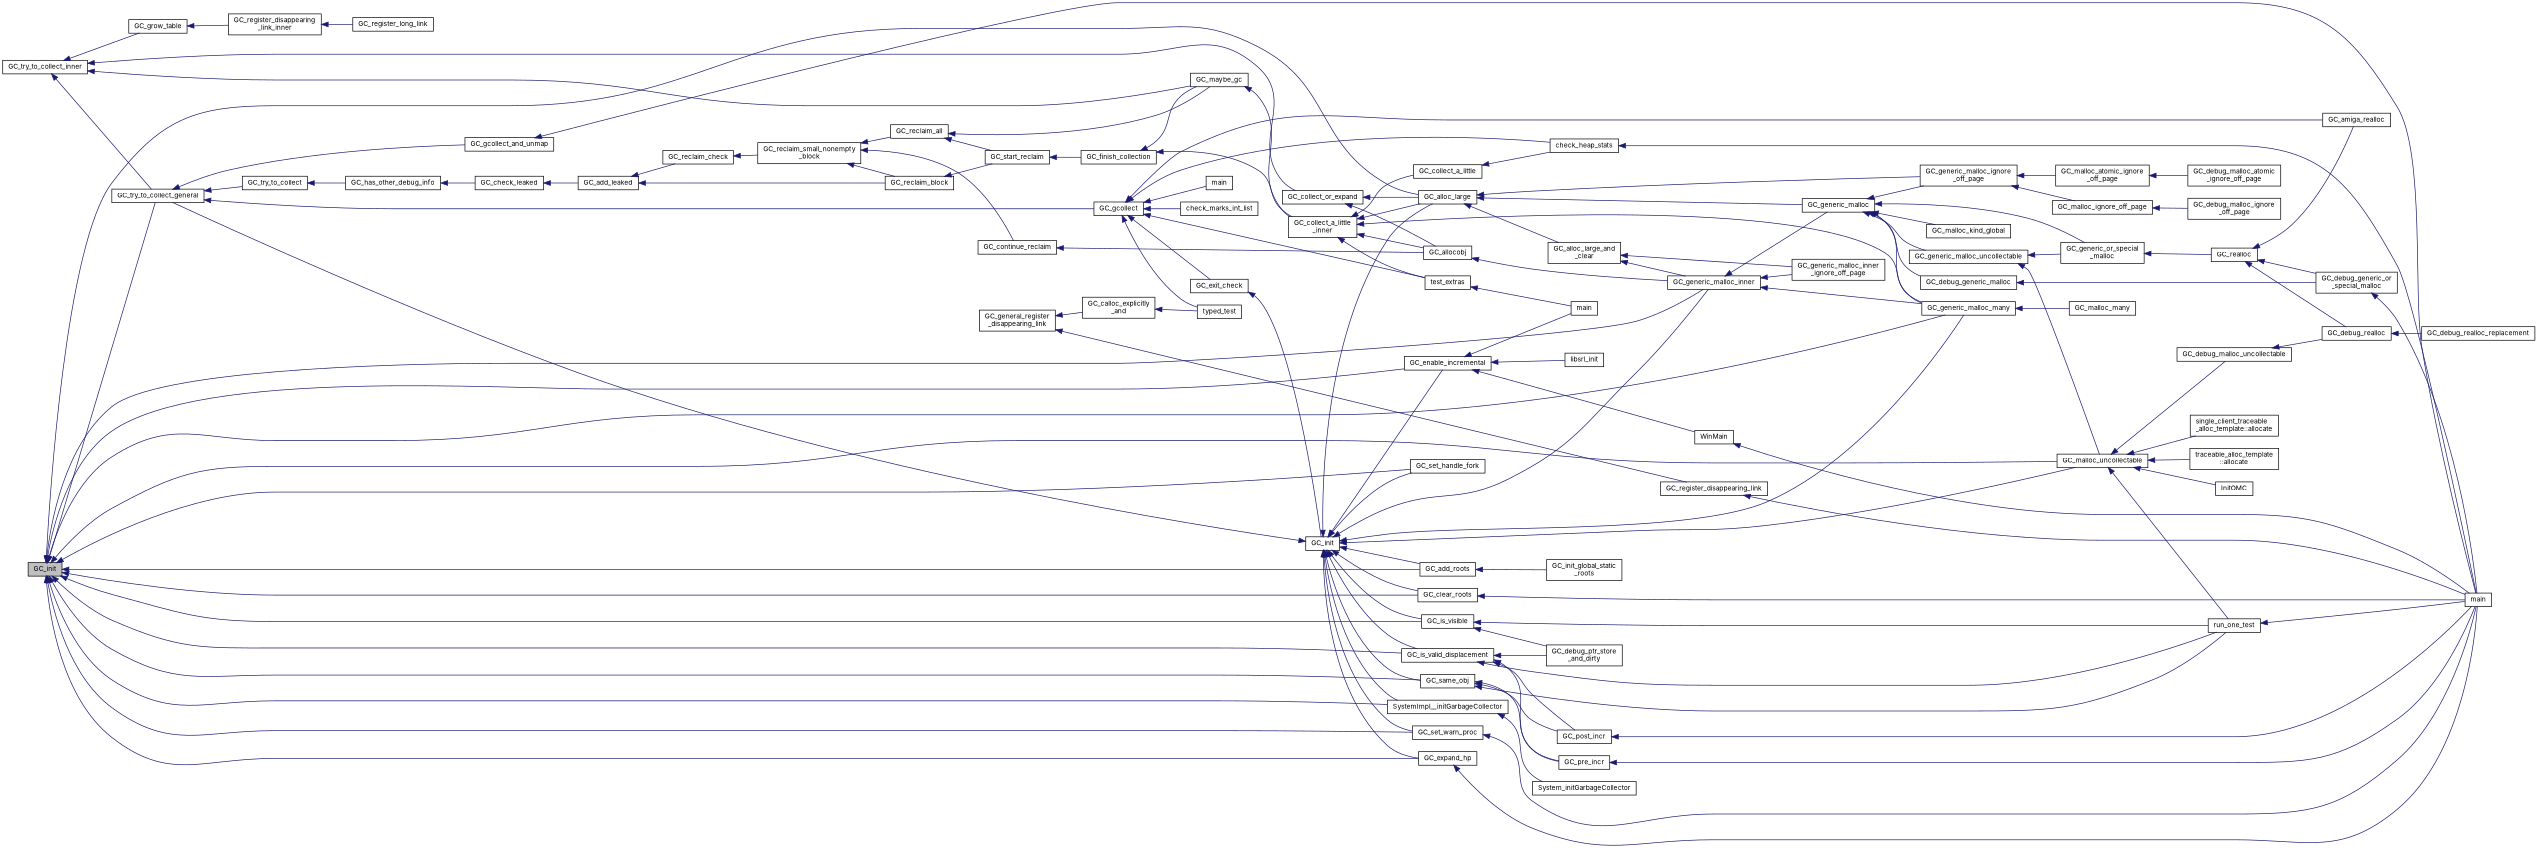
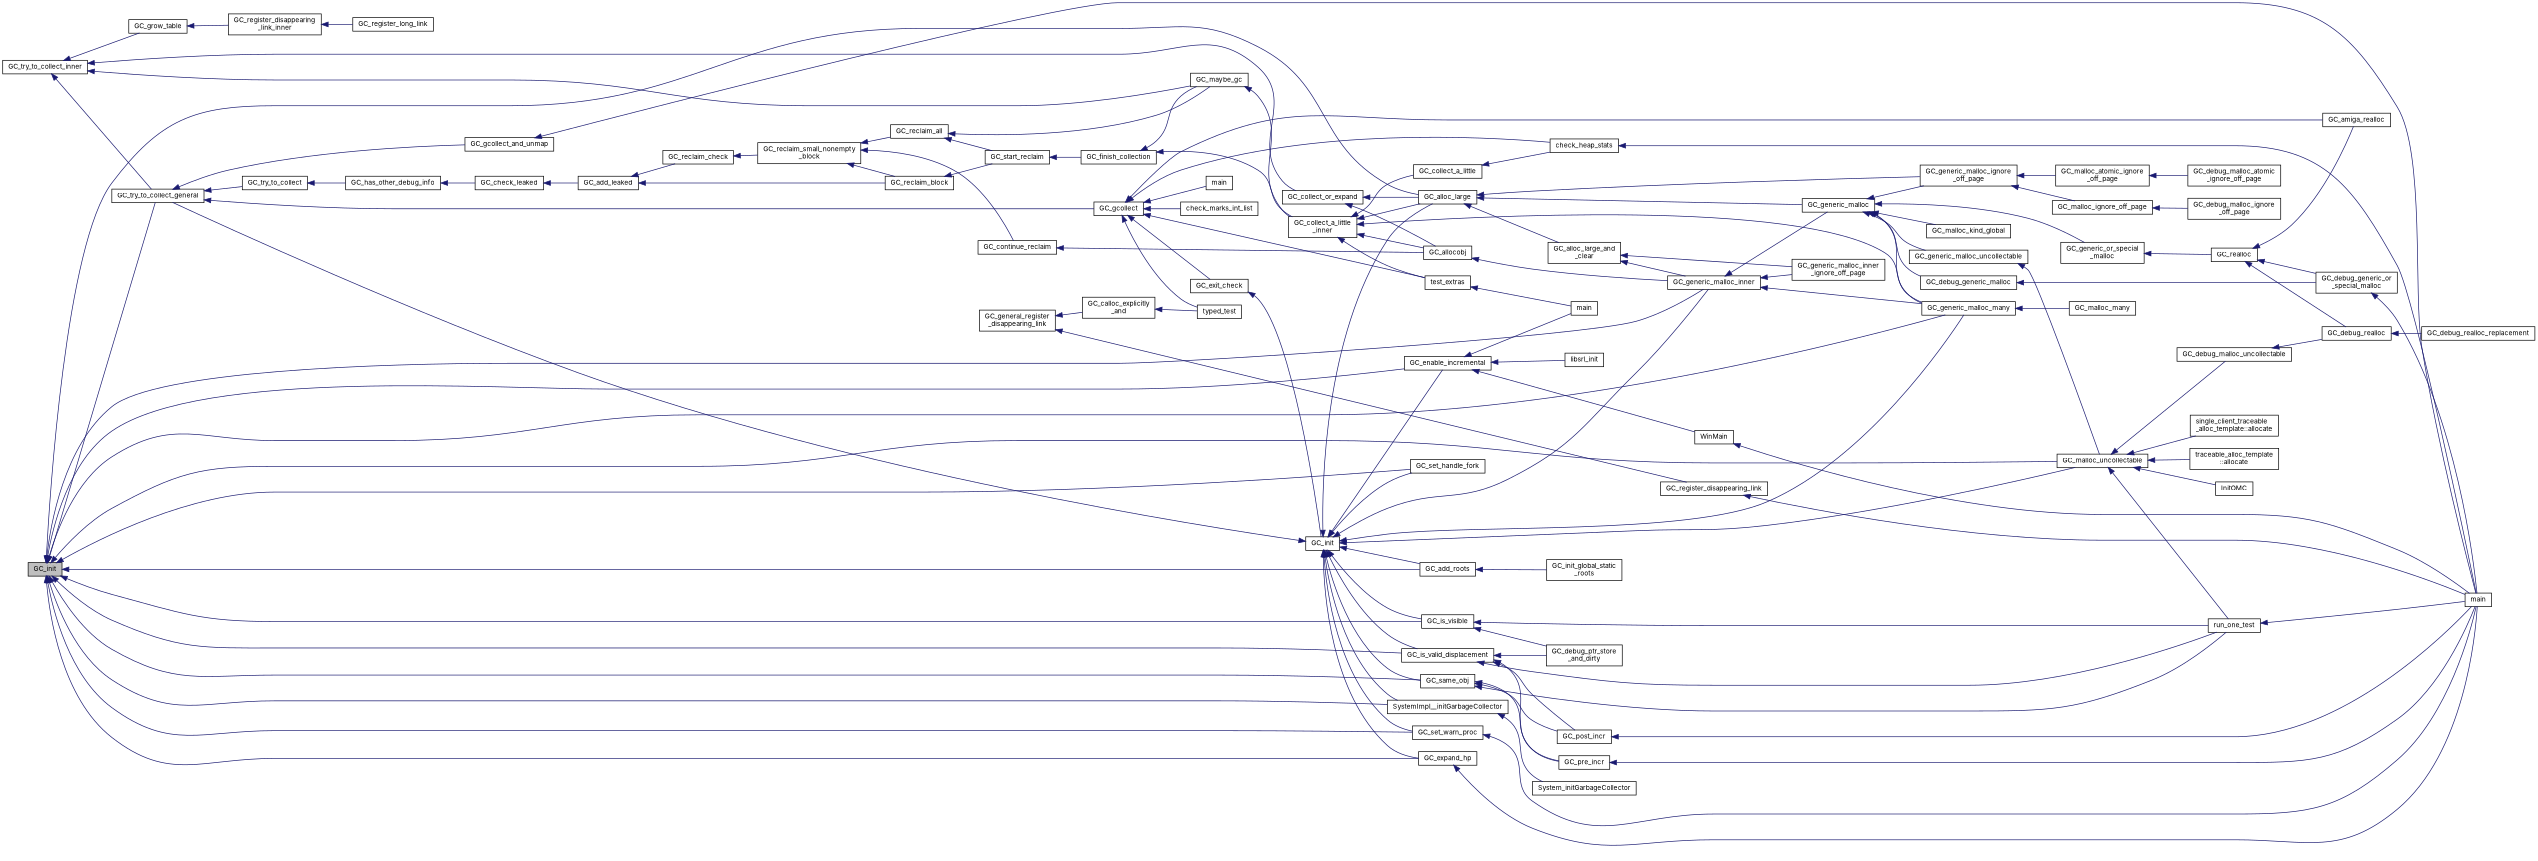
(2048, 254) -> none
(1448, 595) -> none
